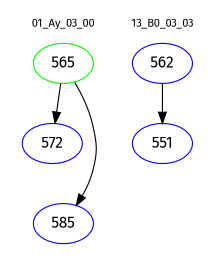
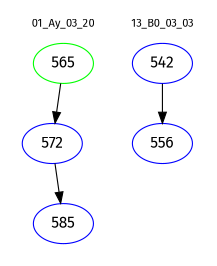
(63, 24) -> (63, 24)
(162, 63) -> (162, 63)
(95, 138) -> (57, 178)
(162, 144) -> (162, 144)
